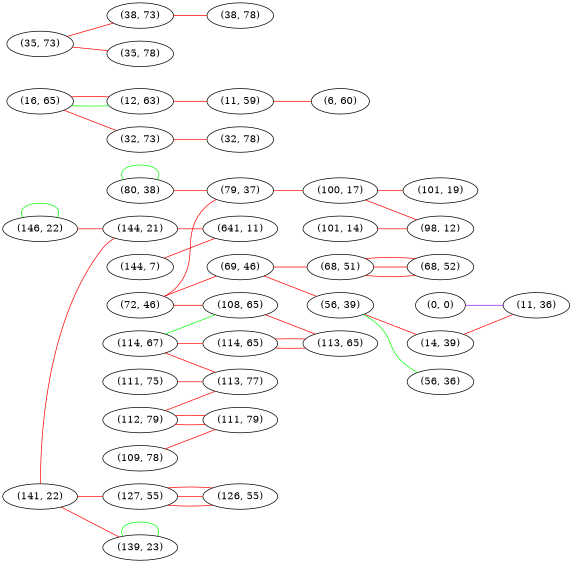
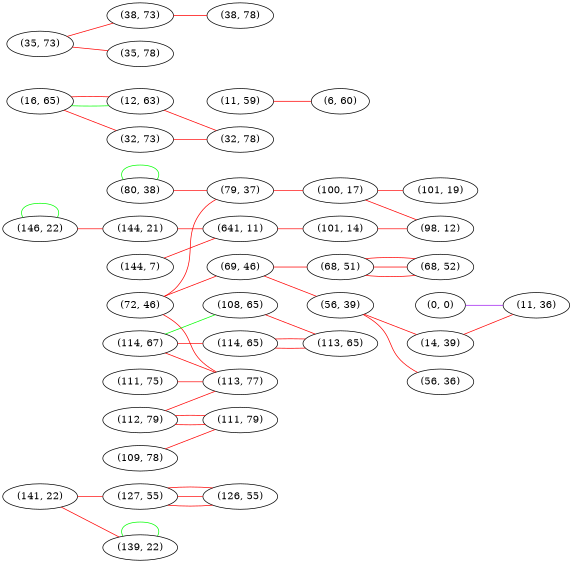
(190, 101) -> (190, 120)
none -> (290, 229)
(188, 305) -> (188, 338)
(390, 344) -> (390, 344)
(56, 353) -> none
(140, 548) -> (140, 548)
